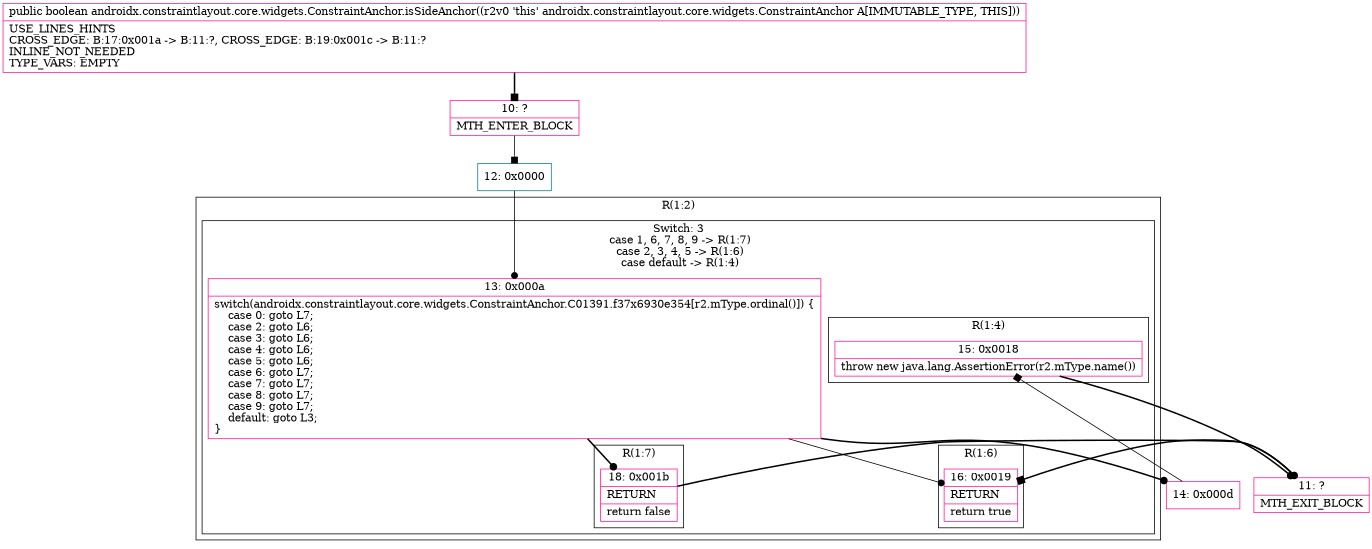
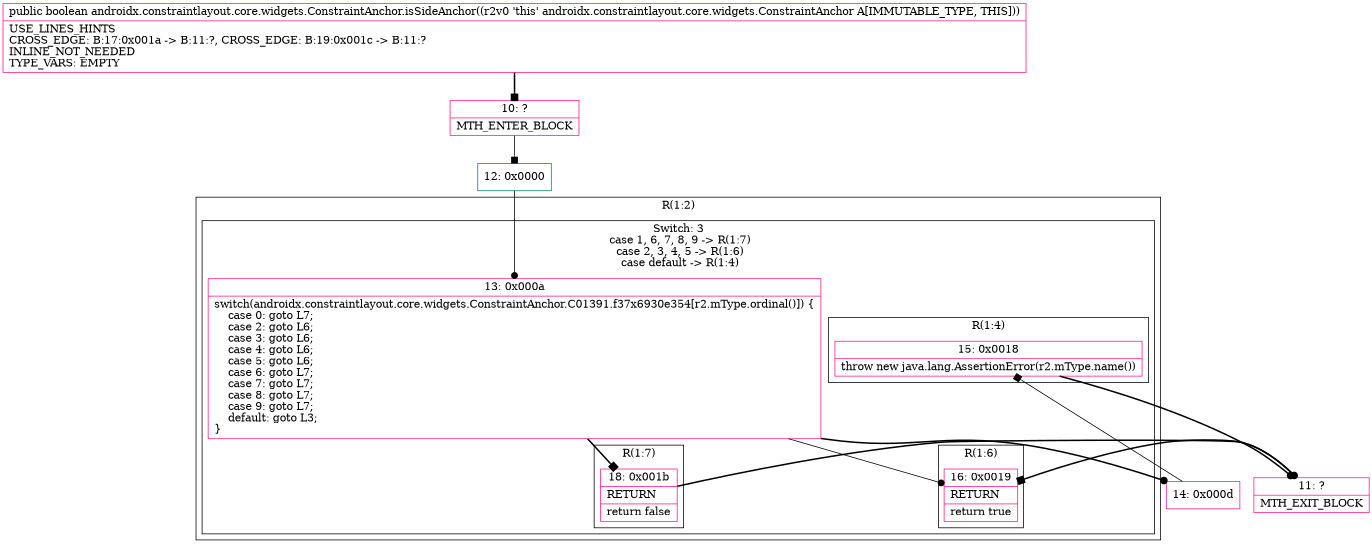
(599, 452) -> (599, 451)
